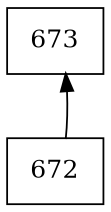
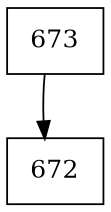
(67, 115) -> (43, 97)
